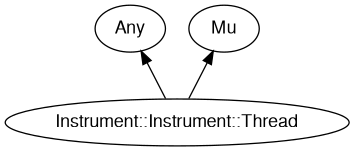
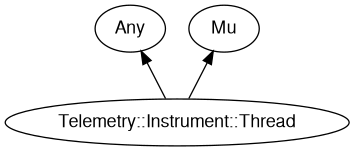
(177, 122) -> (177, 122)
